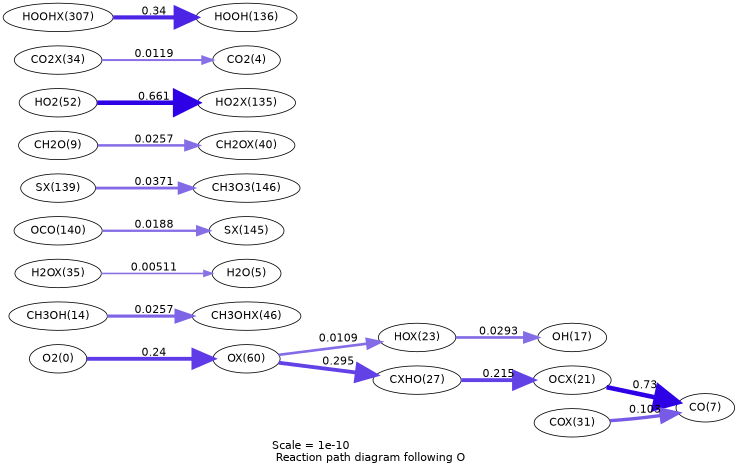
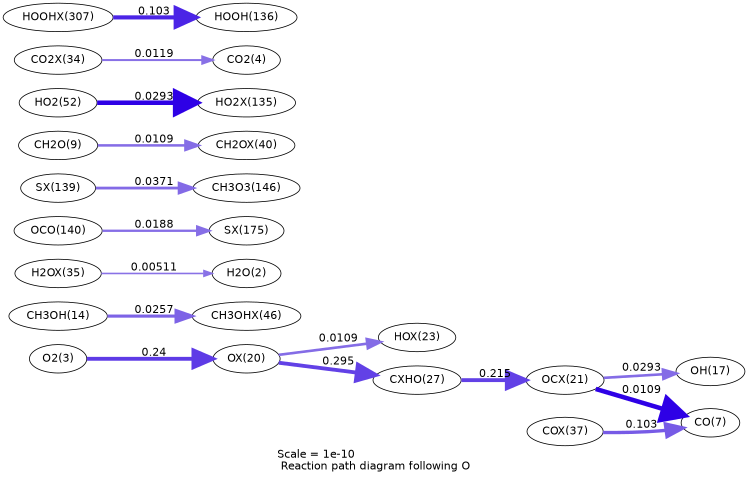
(153, 11) -> (153, 11)
(153, 97) -> (153, 97)
(153, 139) -> (153, 139)
(247, 231) -> (247, 231)
(247, 273) -> (247, 273)
(490, 337) -> (633, 376)
(58, 359) -> (58, 359)
(247, 359) -> (247, 359)
(644, 385) -> (640, 390)
(572, 423) -> (565, 431)
